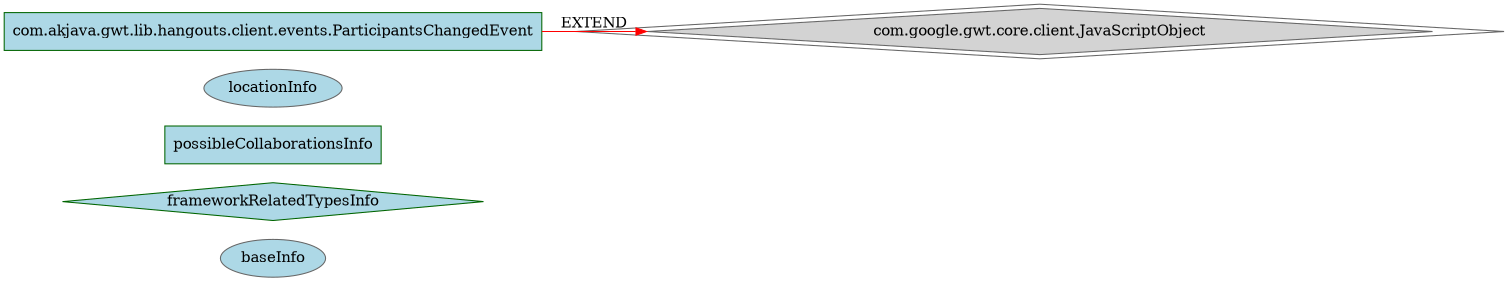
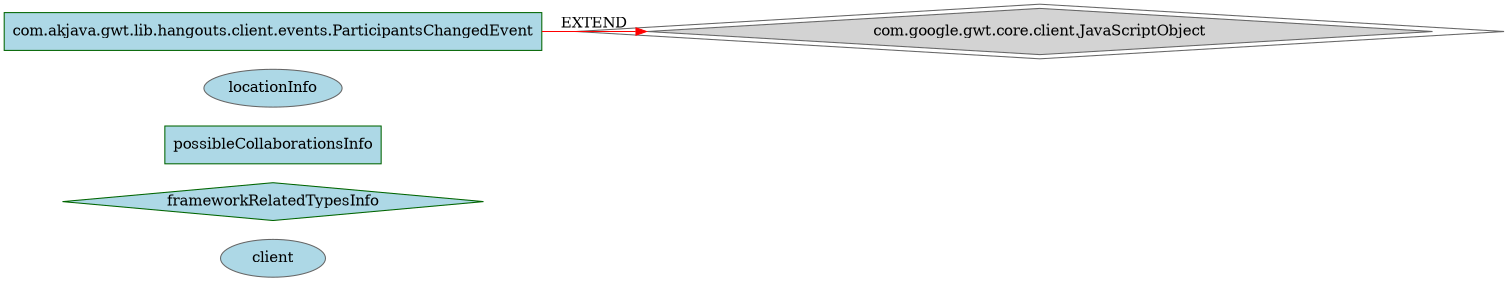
(273, 258) -> (273, 258)
